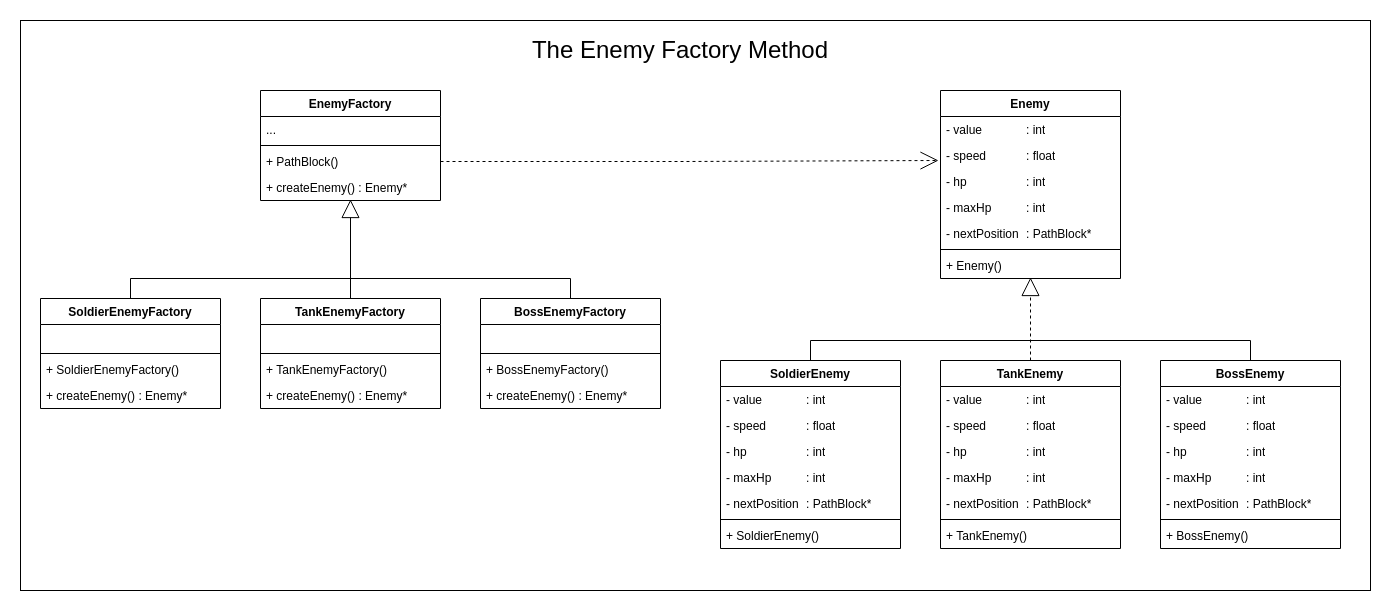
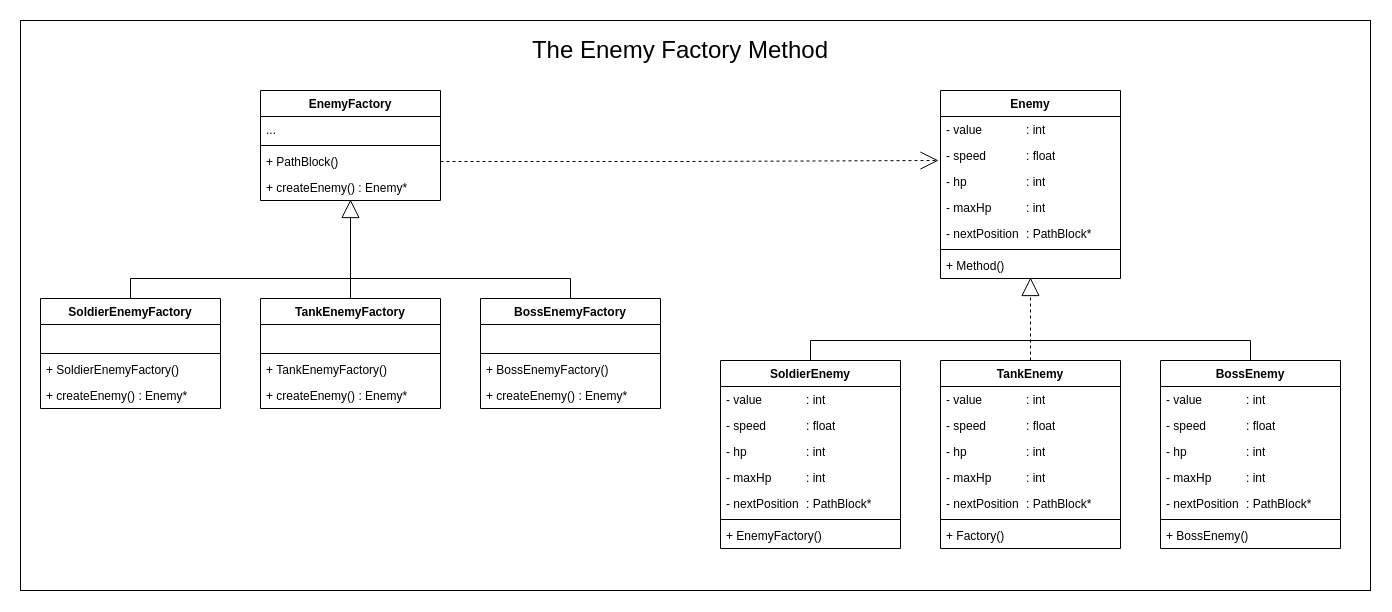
(975, 267) -> (979, 267)
(777, 537) -> (780, 537)
(990, 537) -> (983, 537)
